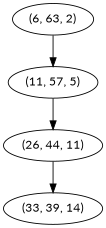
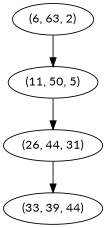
(53, 82) -> (53, 82)
(53, 145) -> (53, 145)
(53, 209) -> (53, 209)
